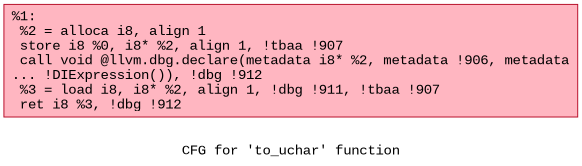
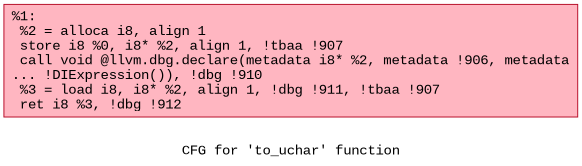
(137, 75) -> (137, 75)
